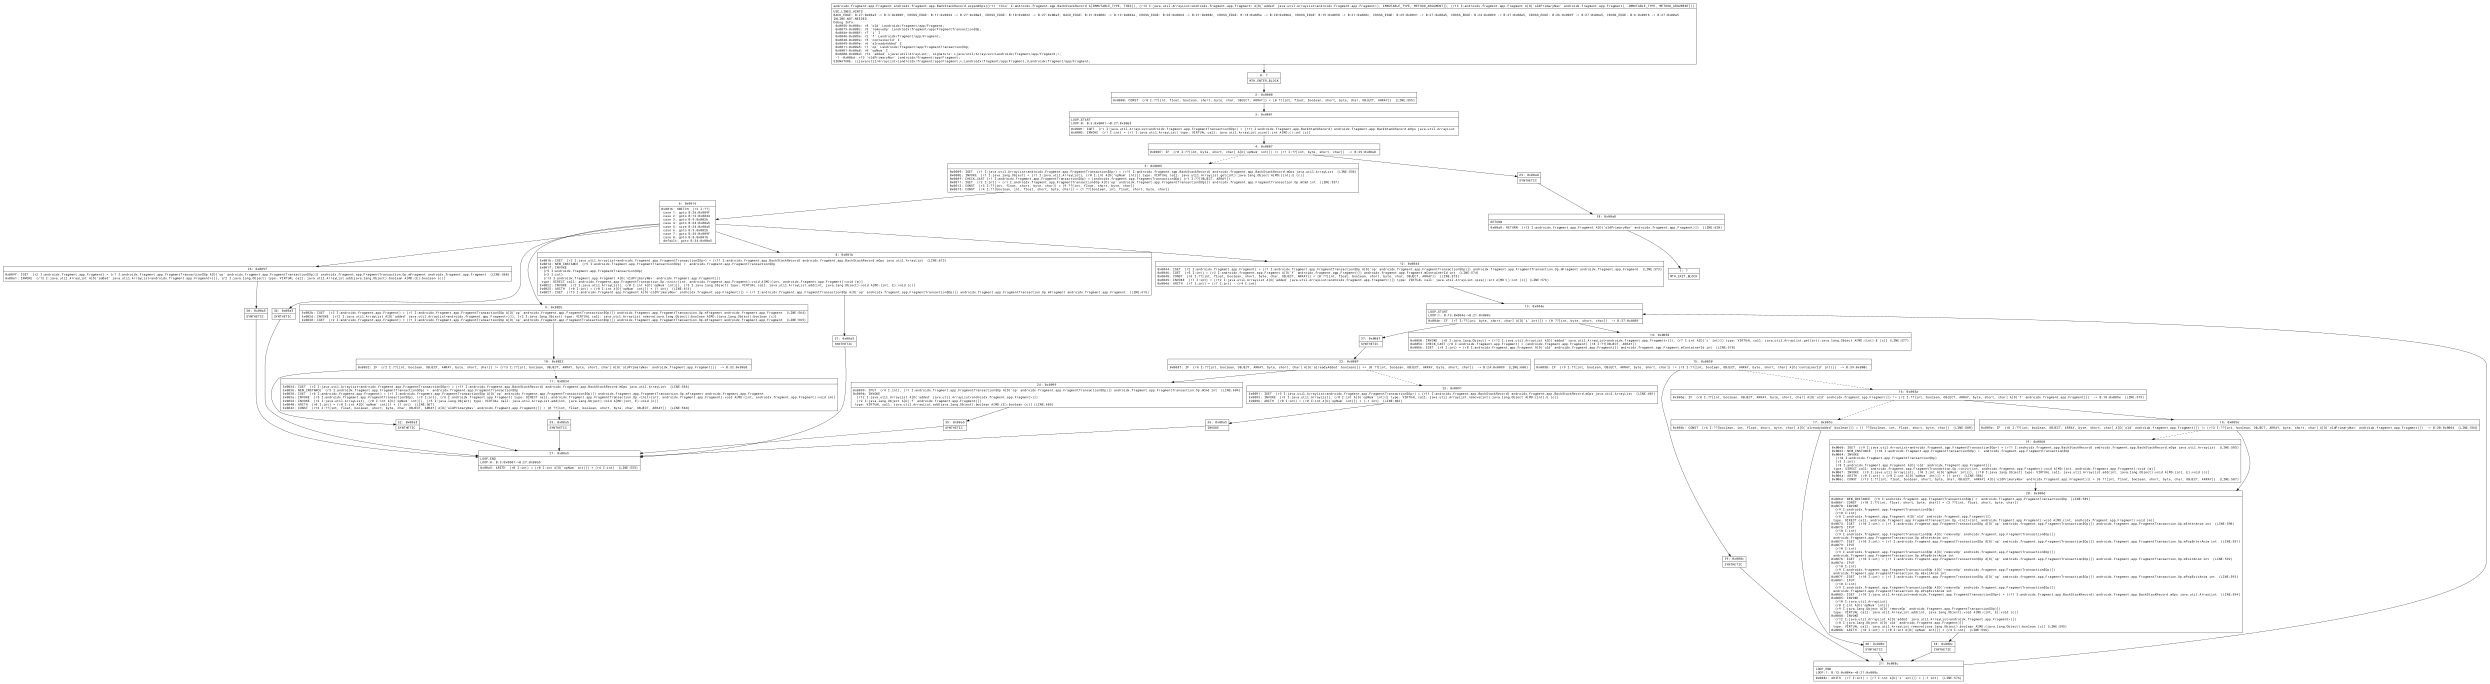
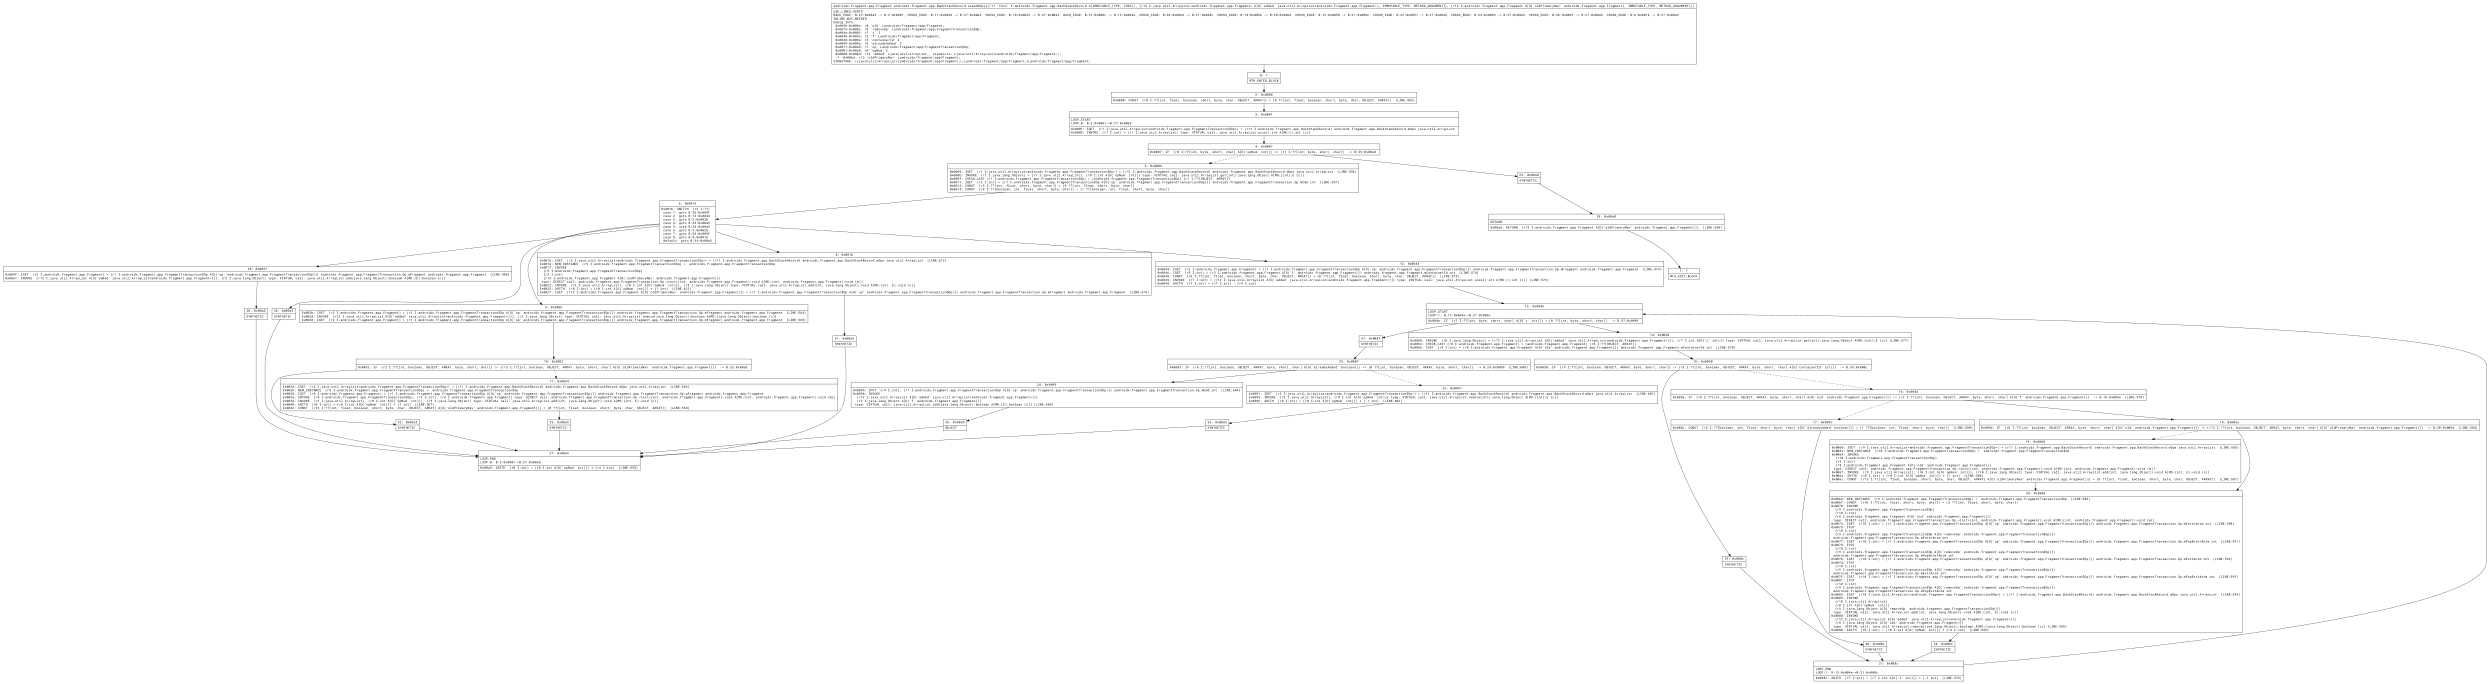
none -> (1684, 354)
(954, 428) -> (951, 428)
(1213, 428) -> (1216, 428)
